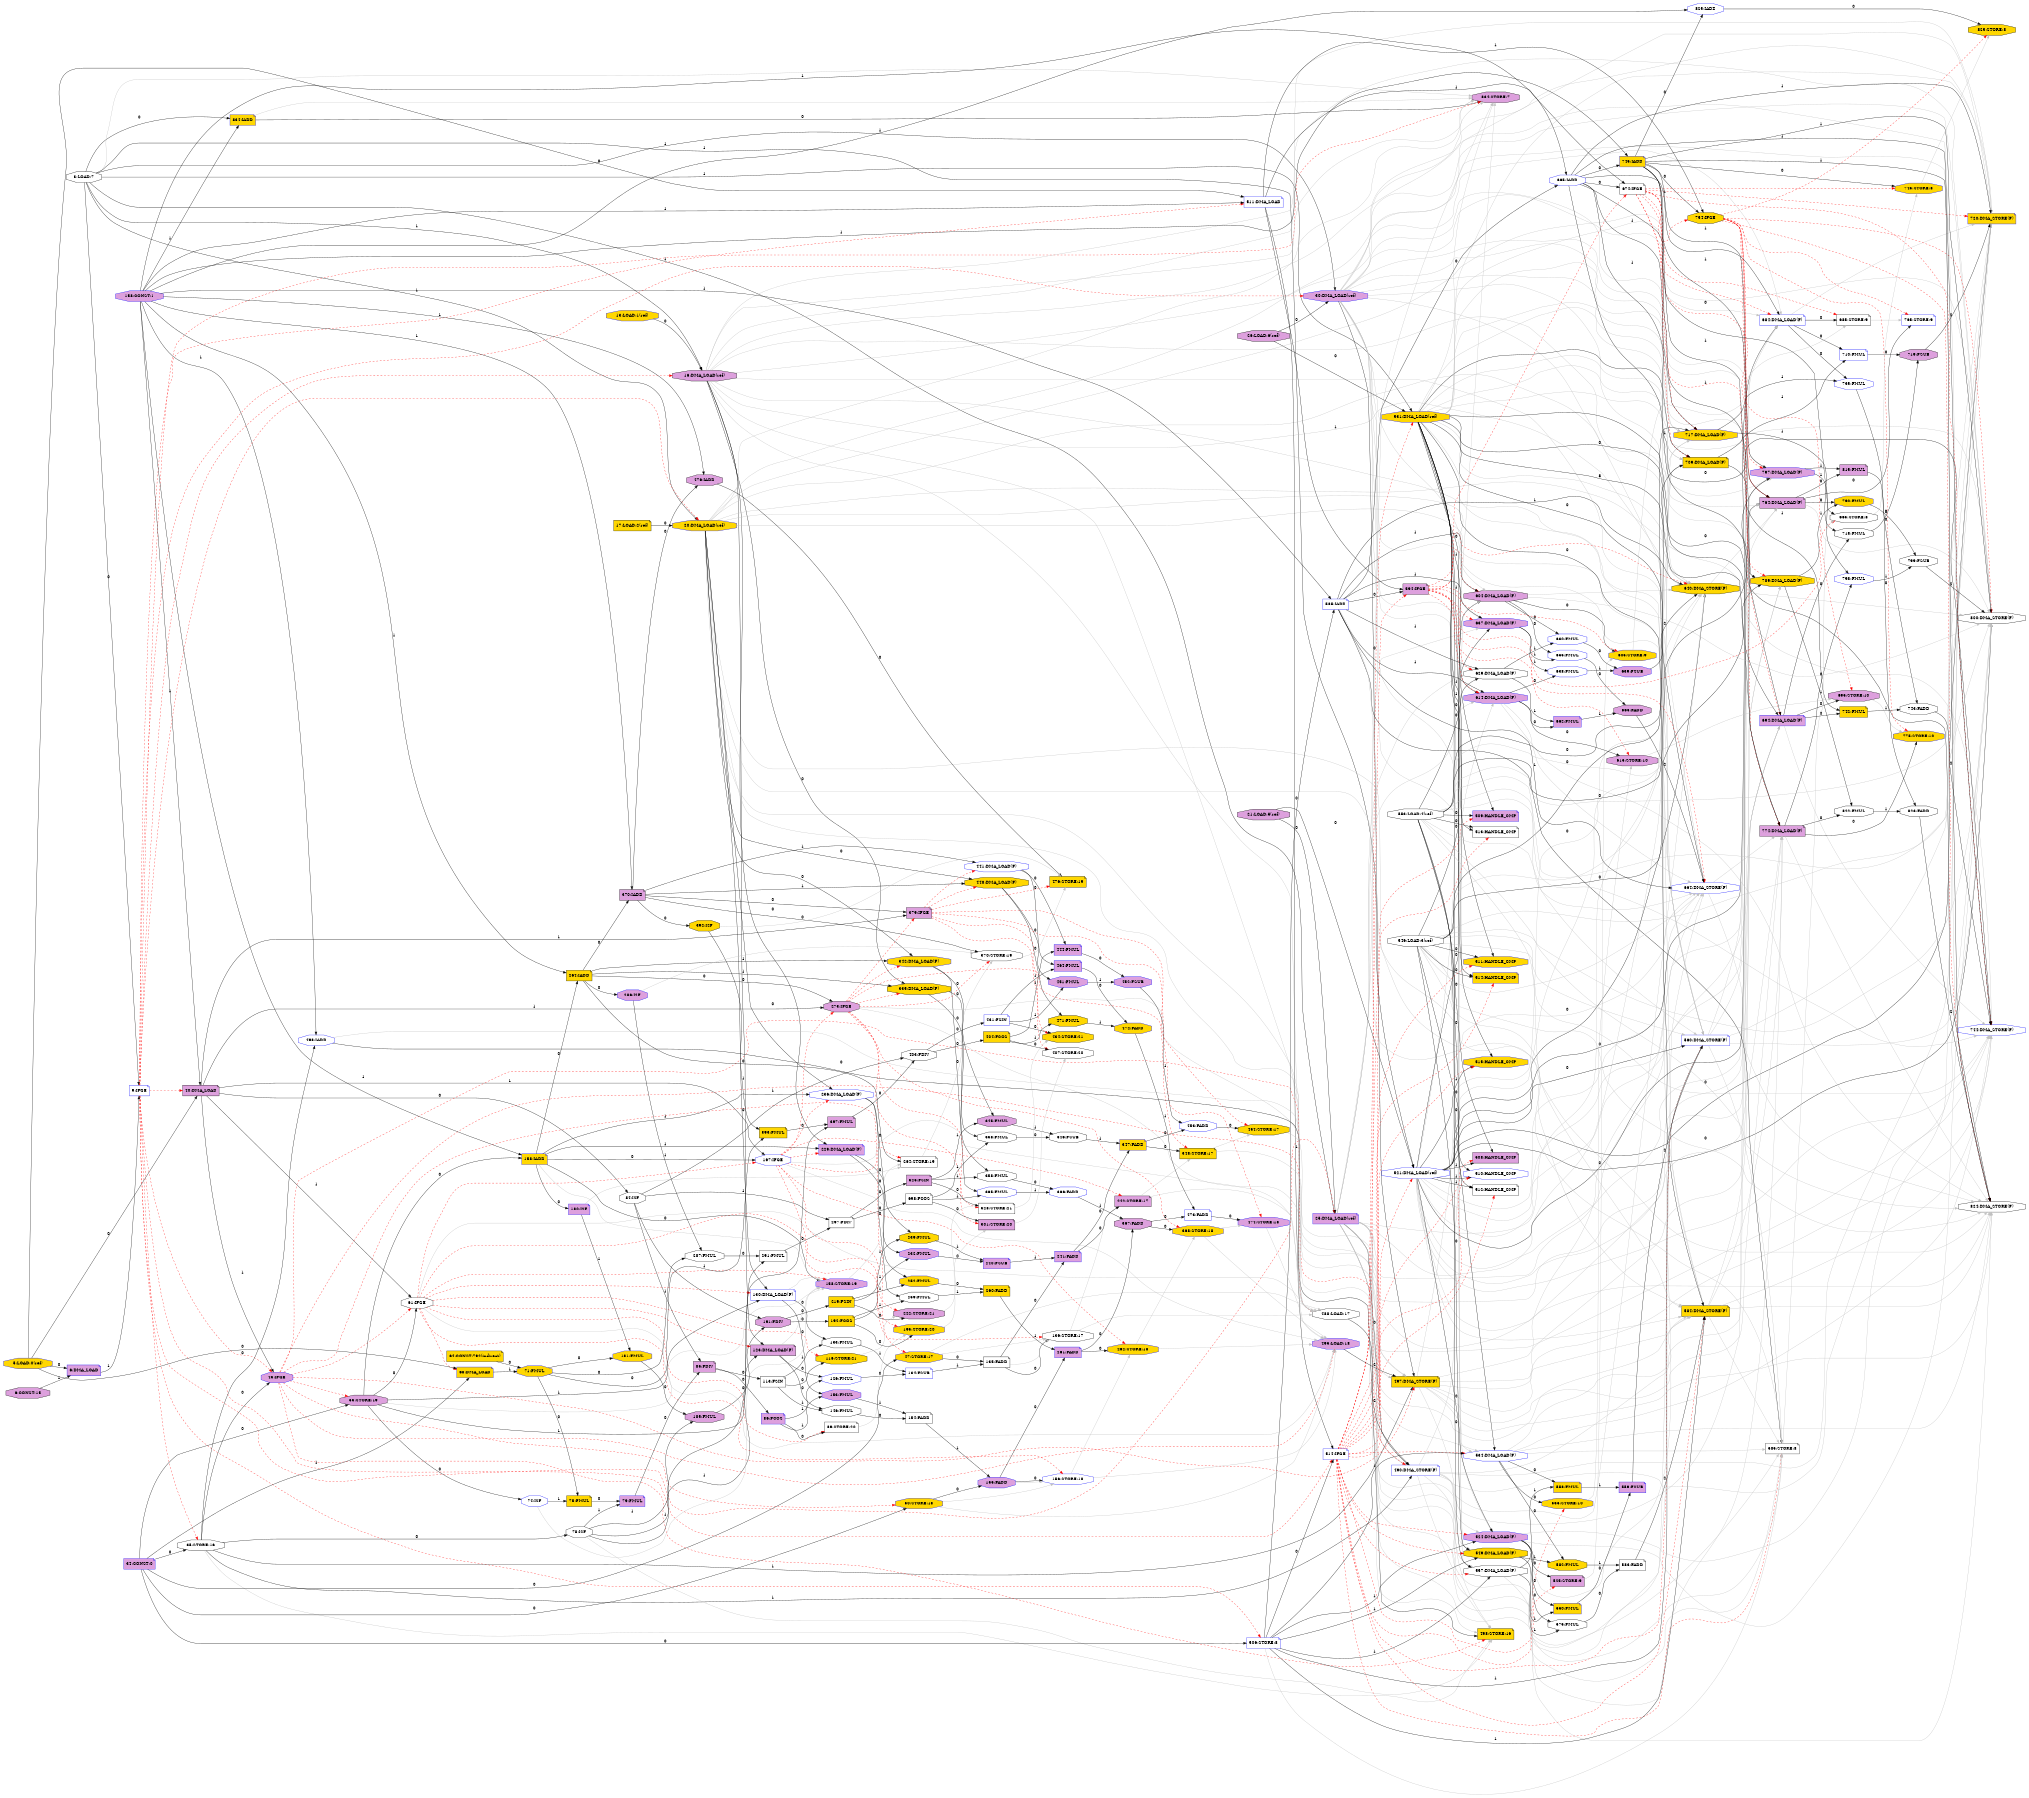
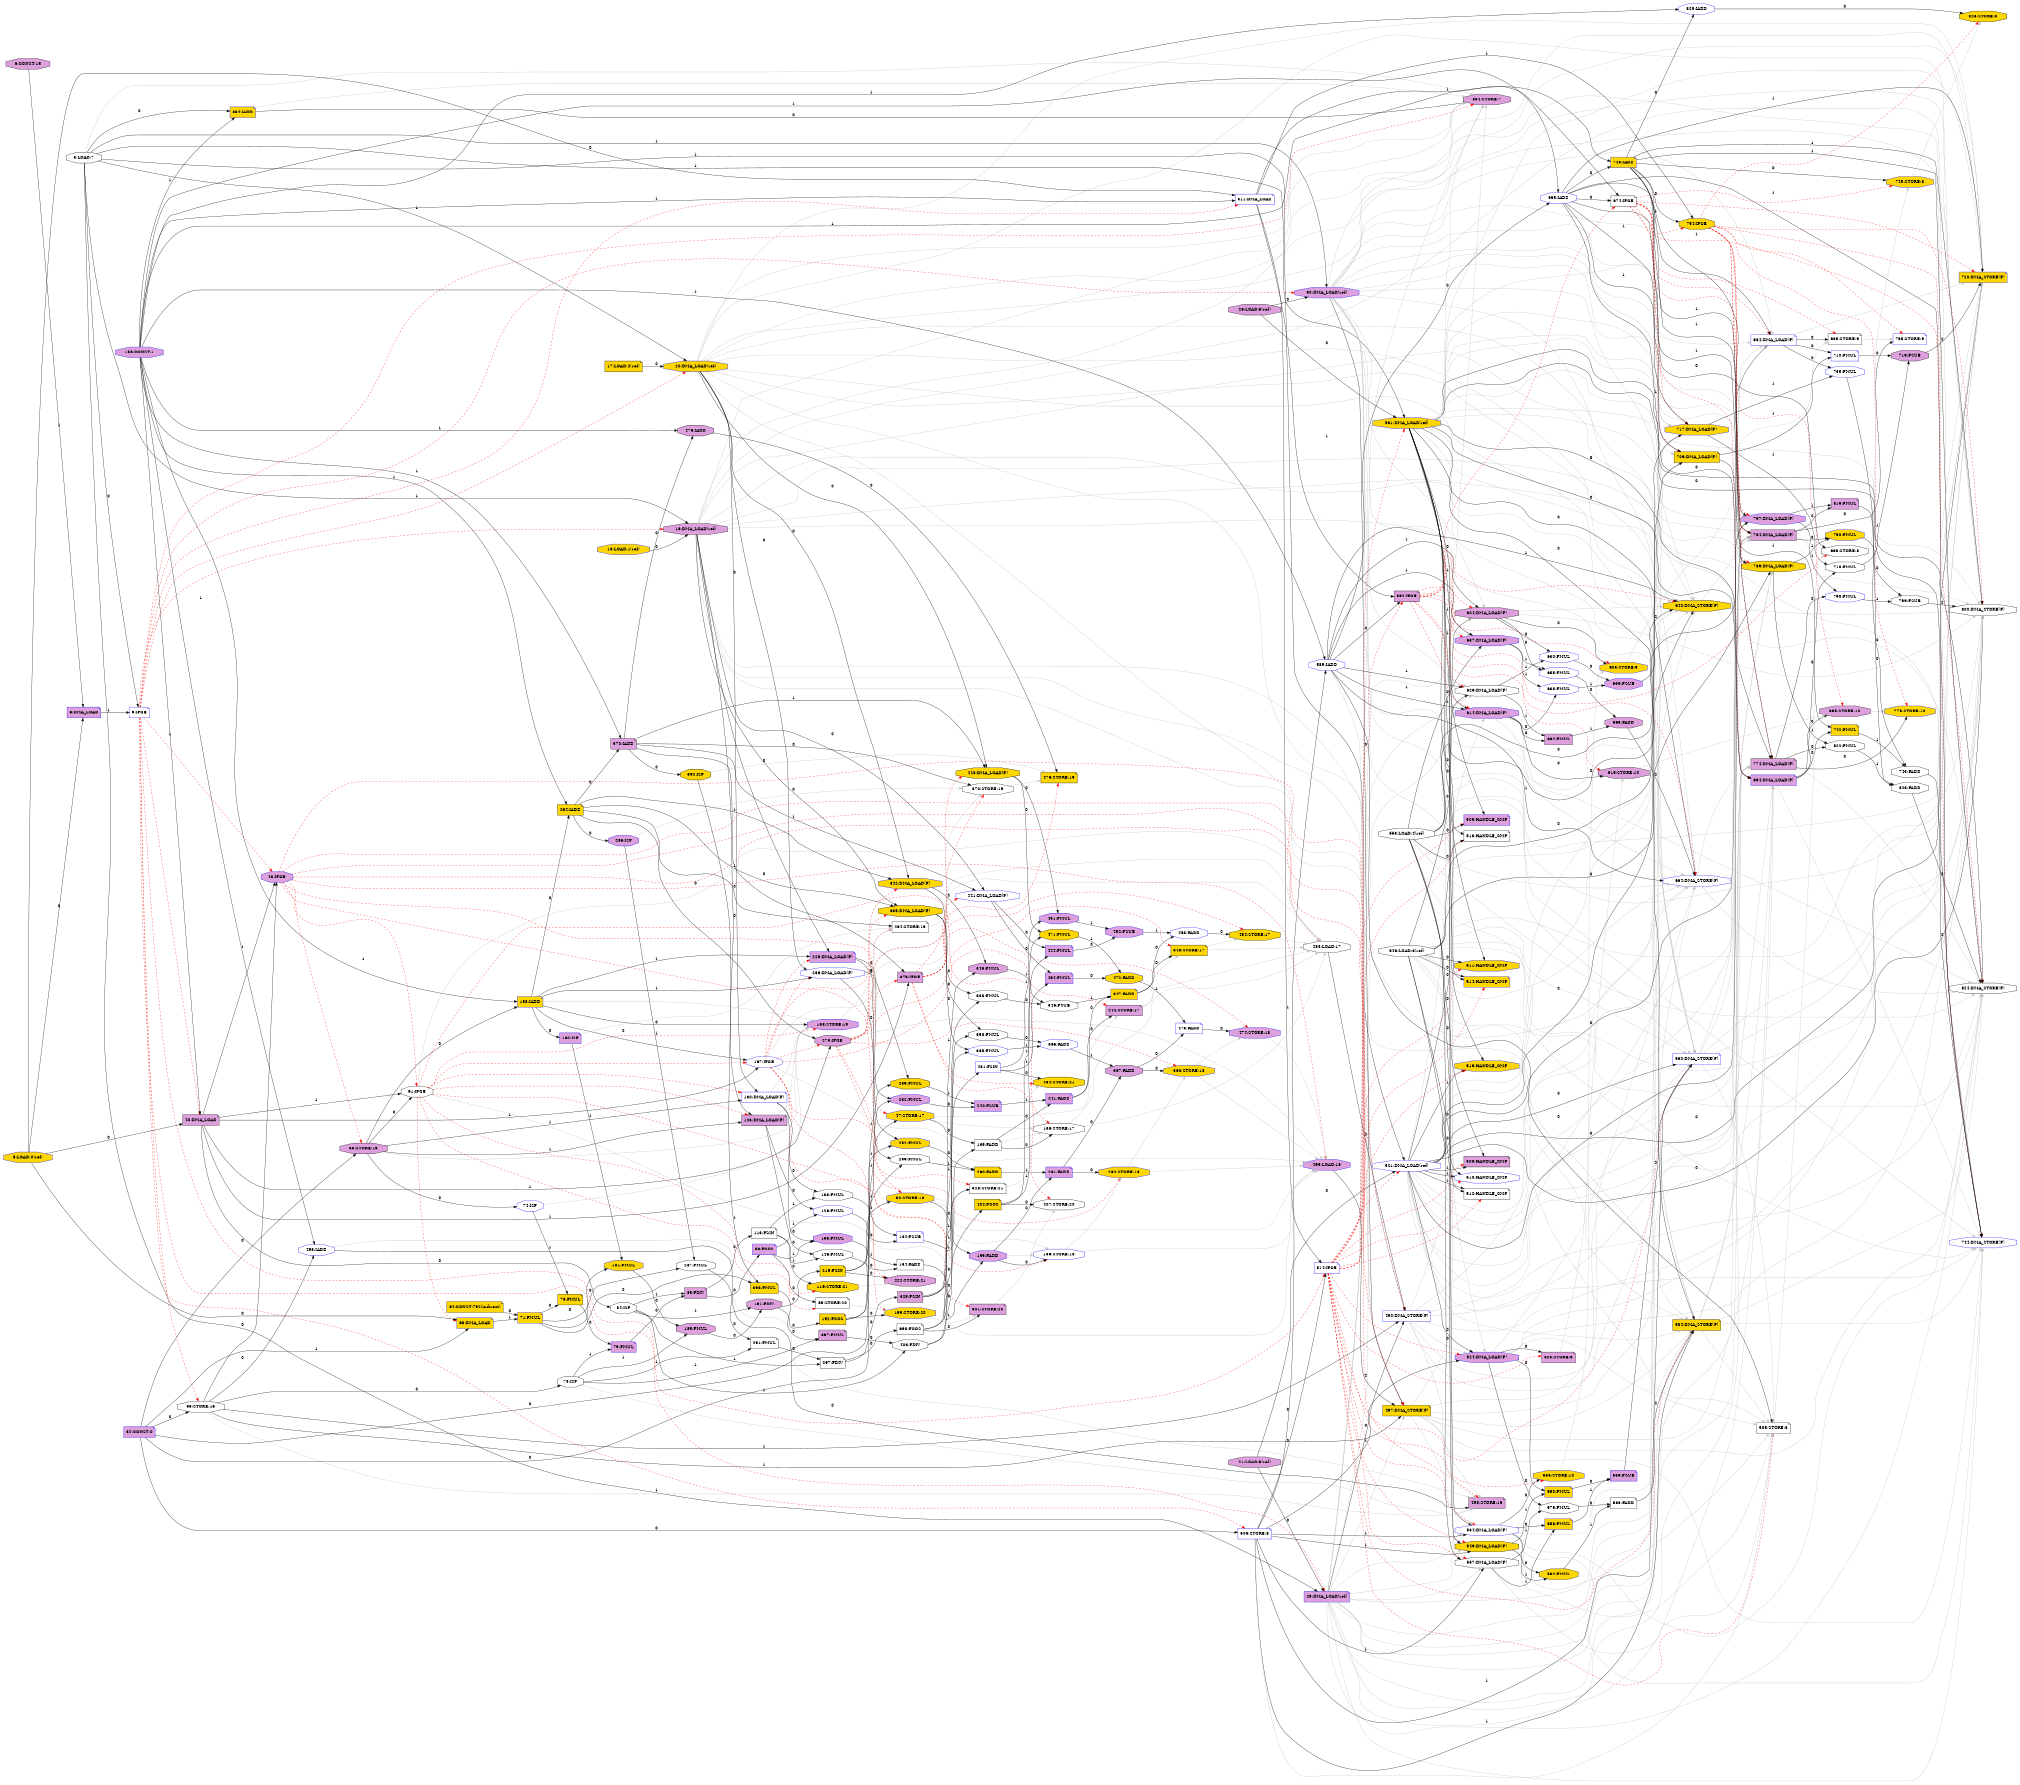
(1336, 604) -> (1327, 665)
(1567, 722) -> (1559, 739)
none -> (794, 733)
(535, 1371) -> (530, 1318)
(1496, 1634) -> (1487, 1503)
